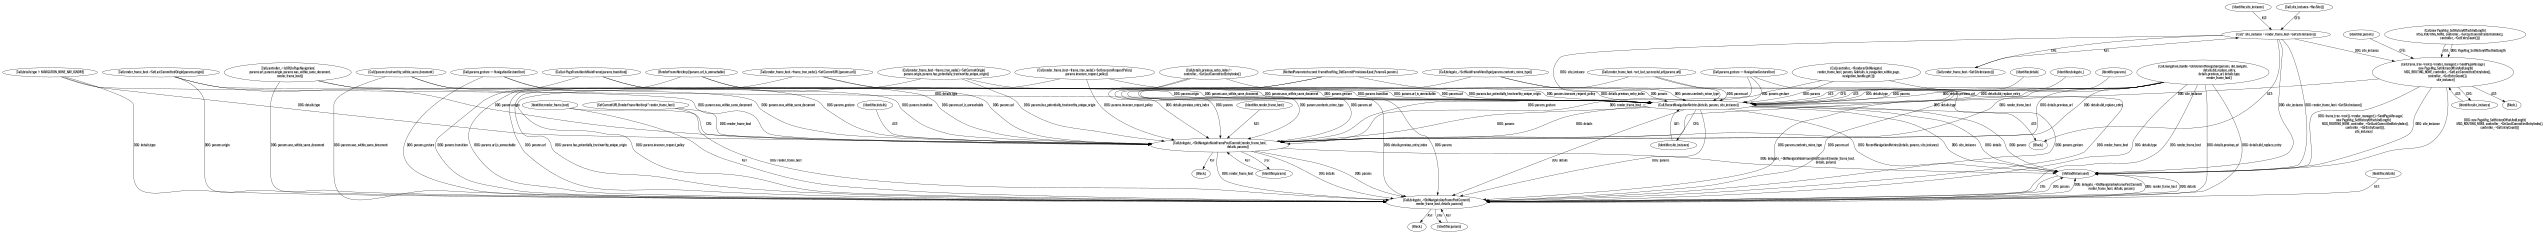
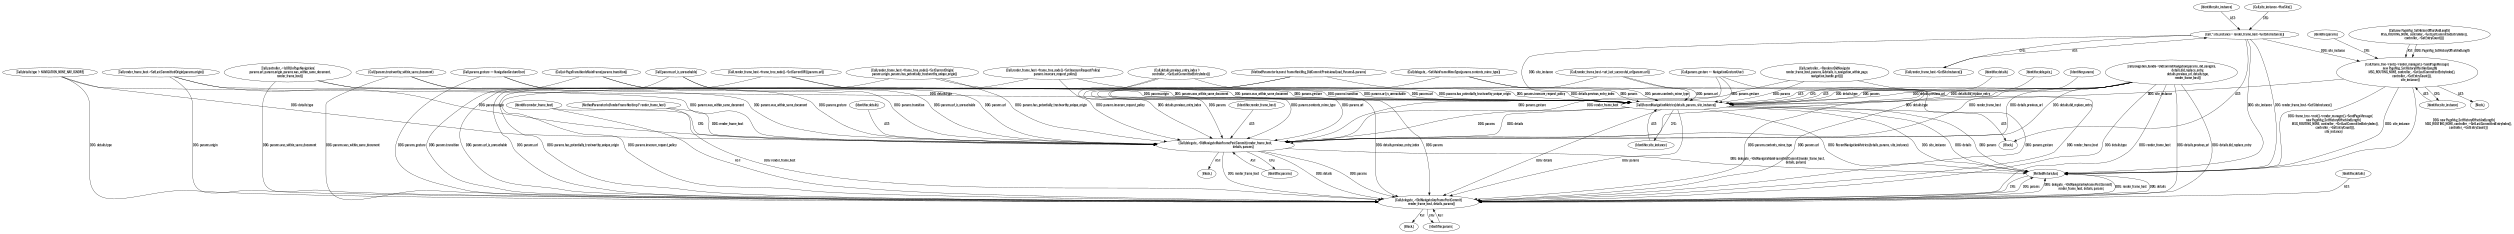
(692, 72) -> (676, 72)
(636, 105) -> (624, 105)
(2075, 174) -> (2045, 174)
